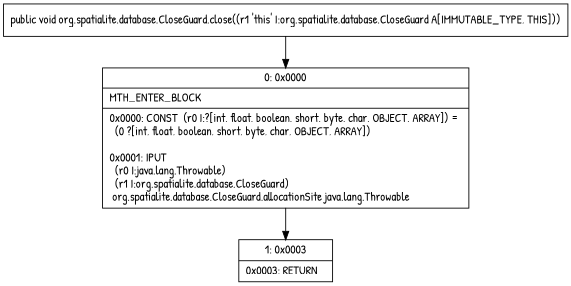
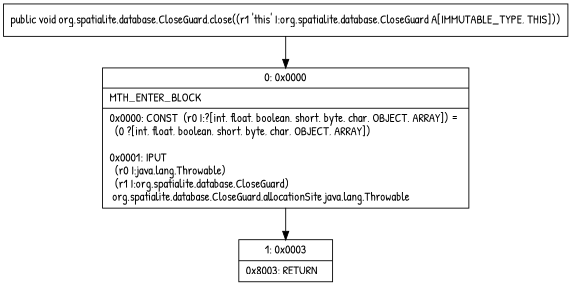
(286, 271) -> (286, 271)
